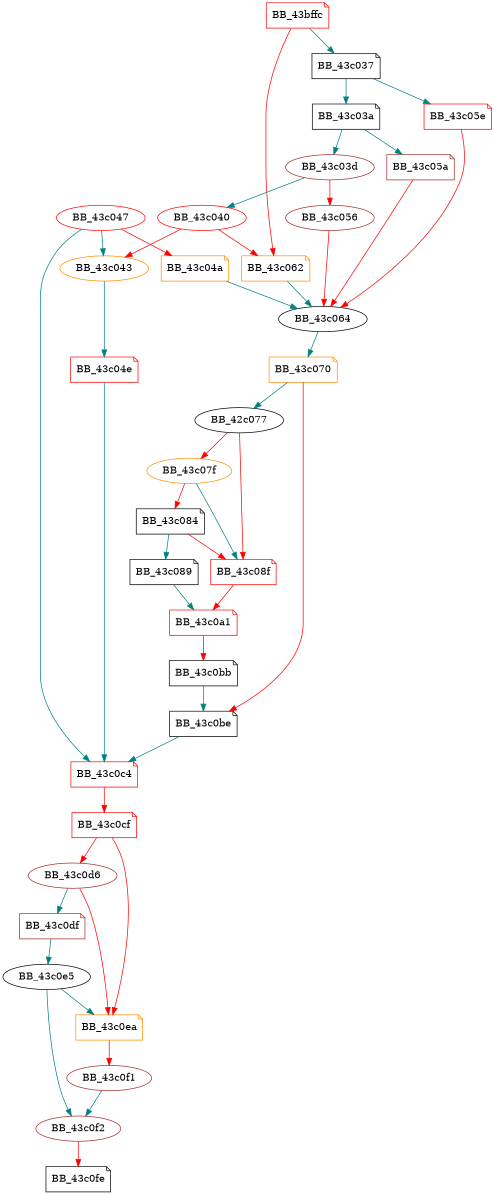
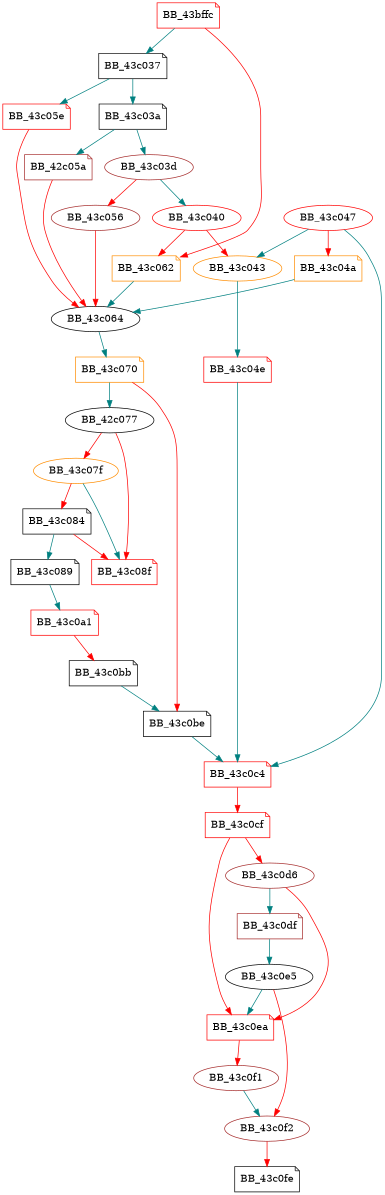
(421, 167) -> (58, 167)
(226, 595) -> none
(109, 1027) -> (240, 1027)
(52, 1051) -> (287, 1050)
